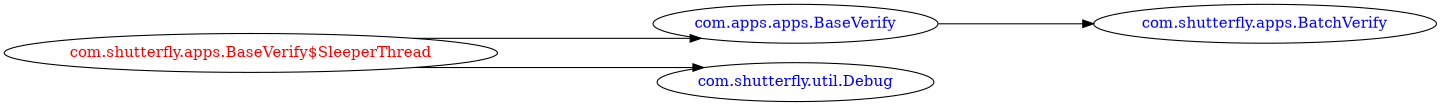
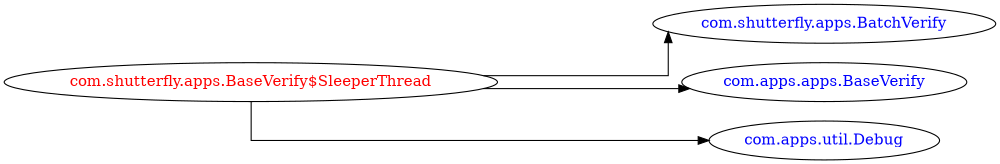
(1011, 24) -> (592, 76)
(796, 82) -> (824, 140)
